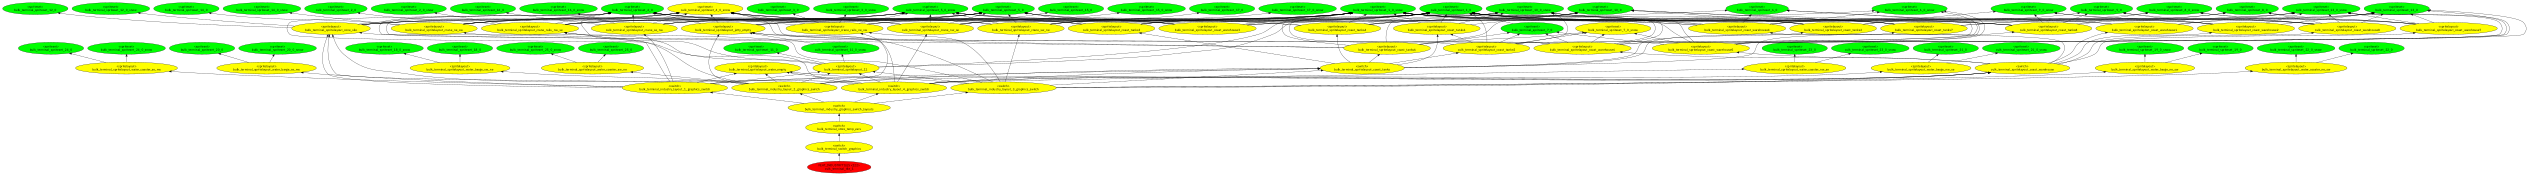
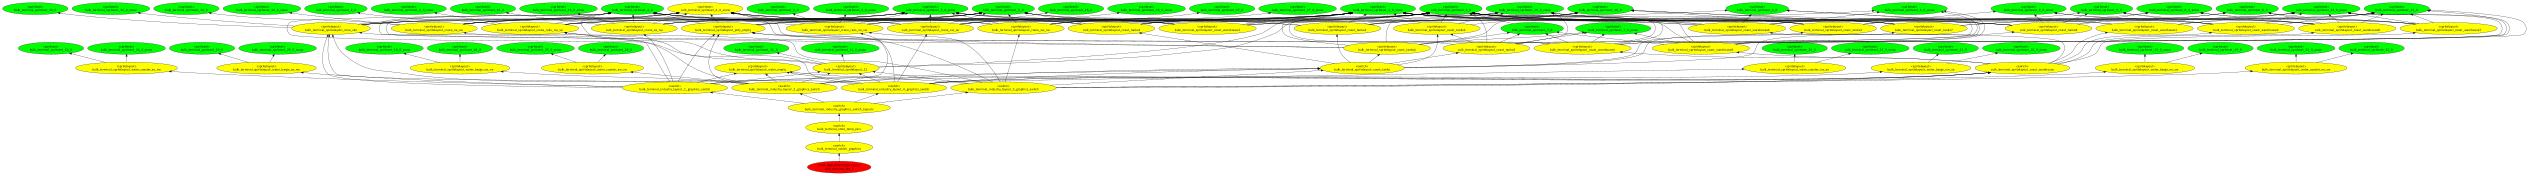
(1613, 28) -> (1613, 28)
(779, 38) -> (694, 57)
